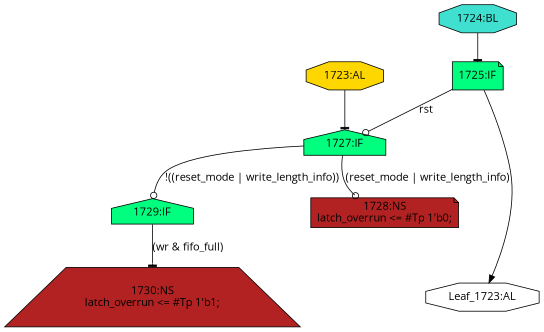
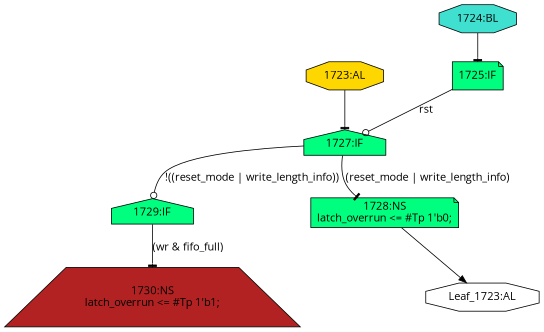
(343, 177) -> (343, 177)
(512, 182) -> (431, 253)
(385, 213) -> (385, 213)
